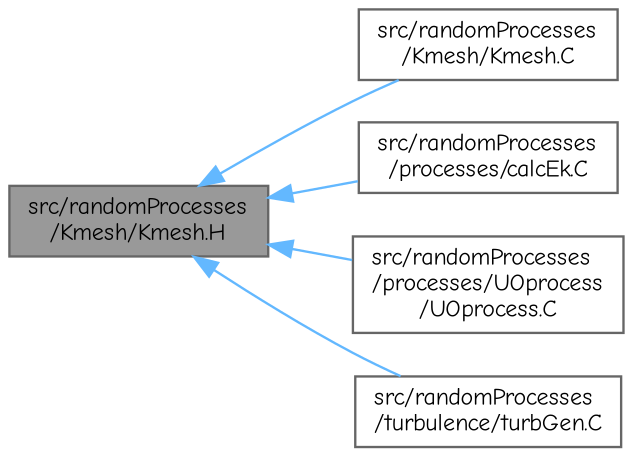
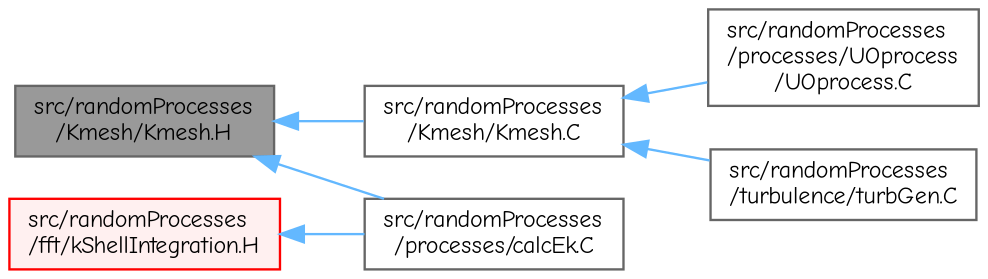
none -> (145, 234)
(322, 254) -> (677, 88)
(305, 326) -> (678, 155)
